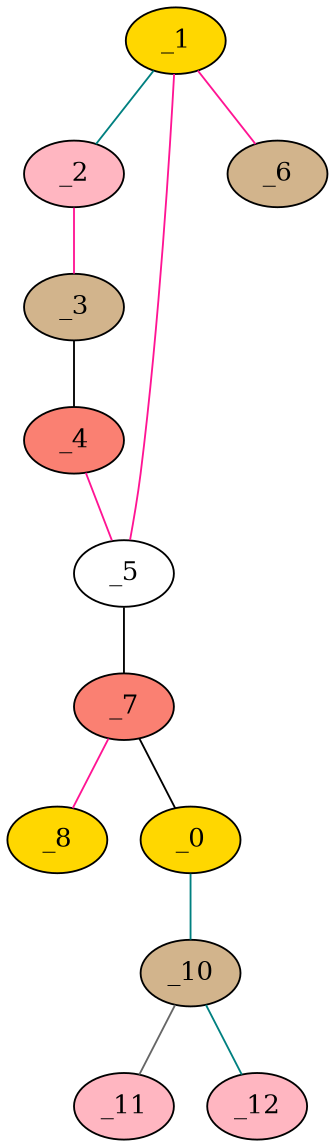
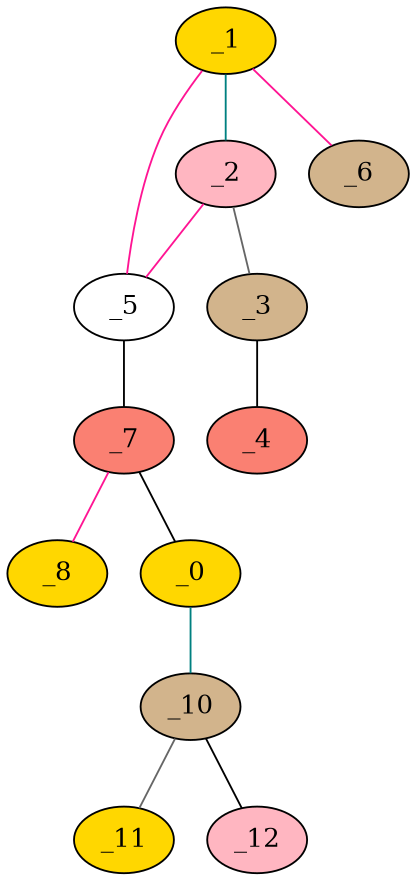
(74, 241) -> (241, 240)
(99, 507) -> (175, 241)
(224, 1040) -> (224, 773)
(124, 1106) -> (124, 840)
